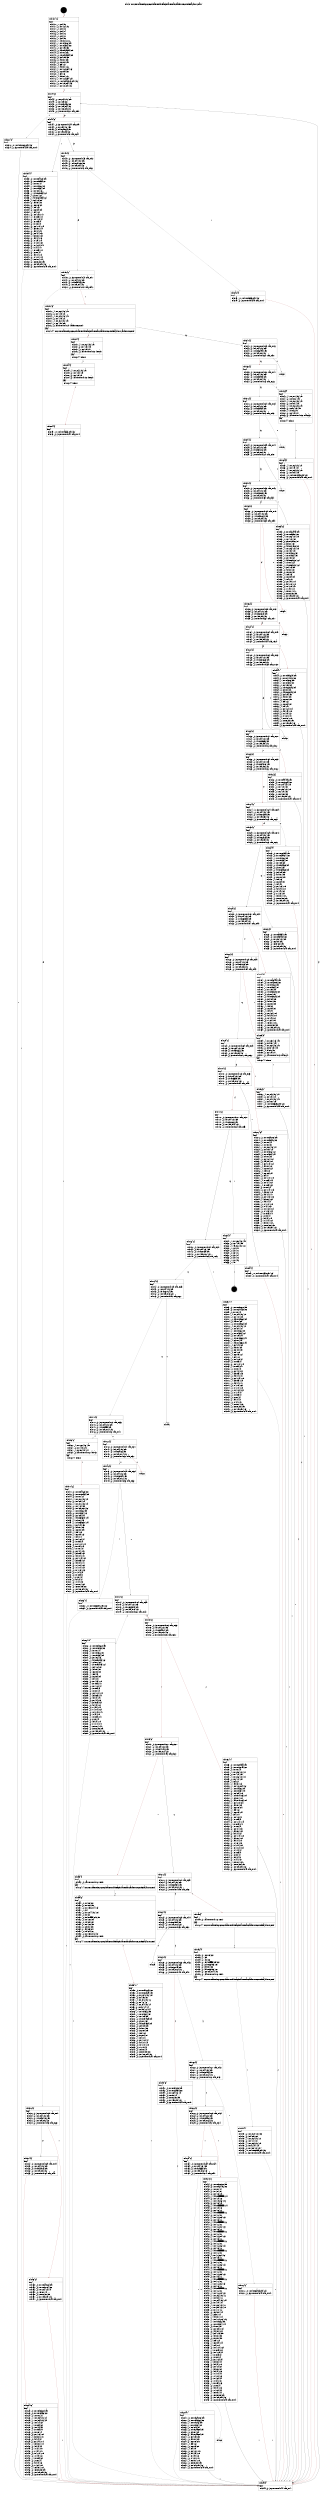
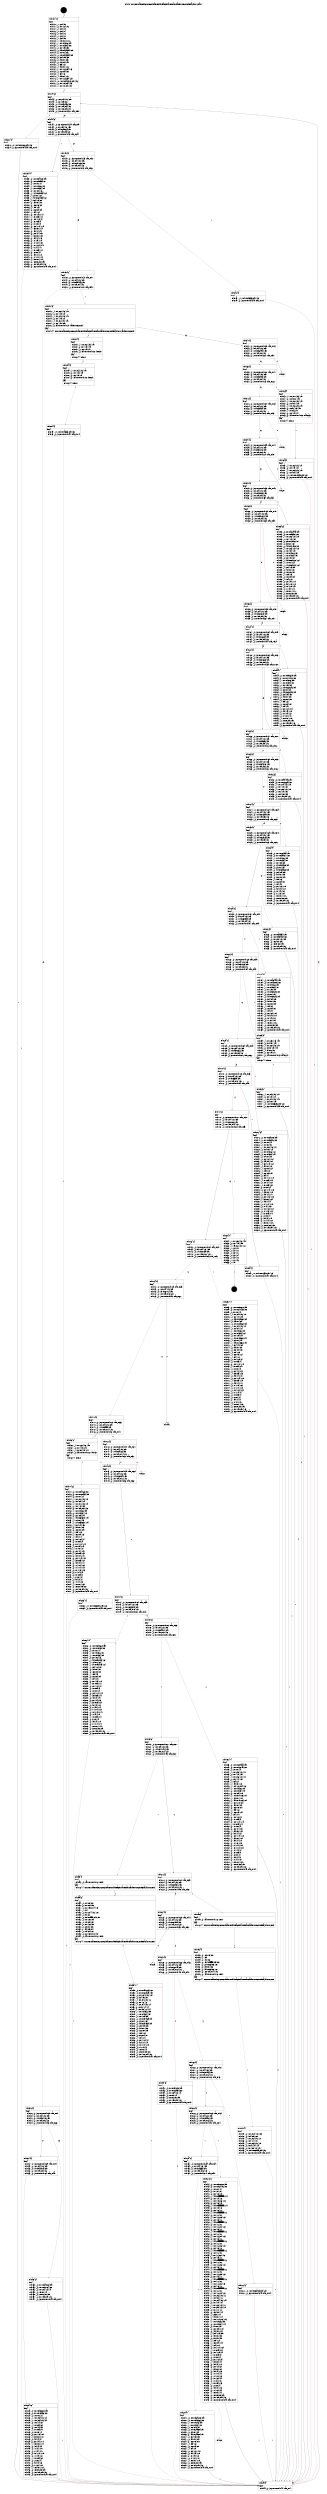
(113, 1541) -> (100, 1516)
(59, 2141) -> (59, 2141)
